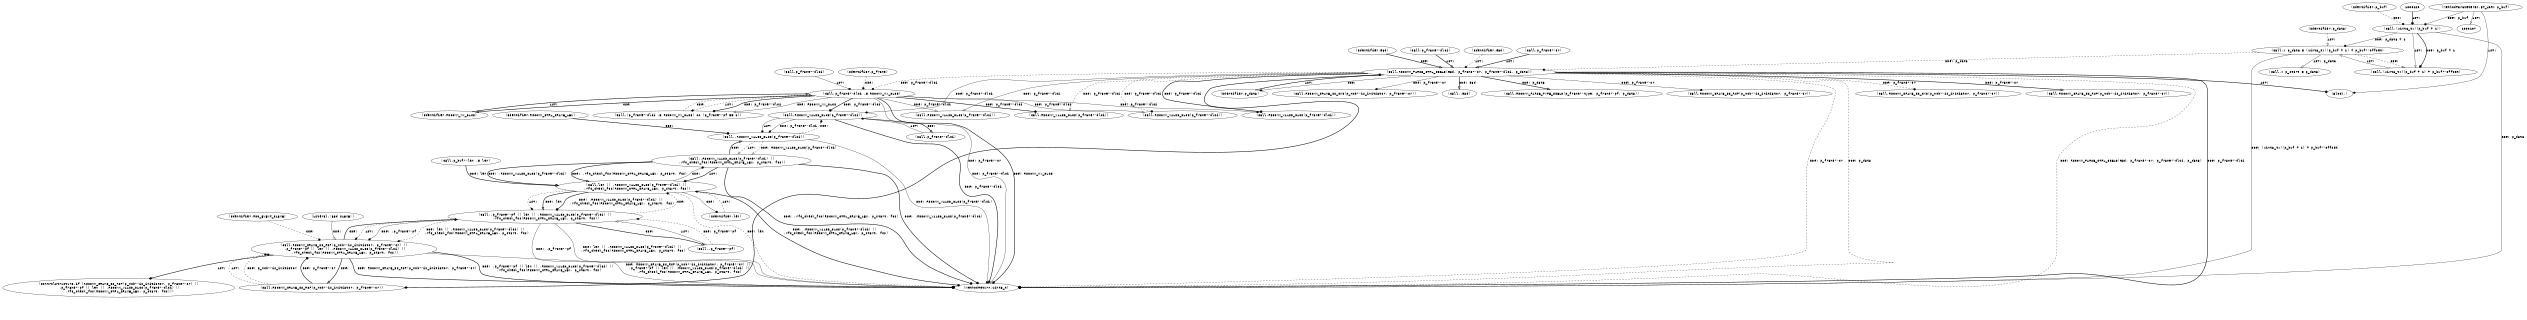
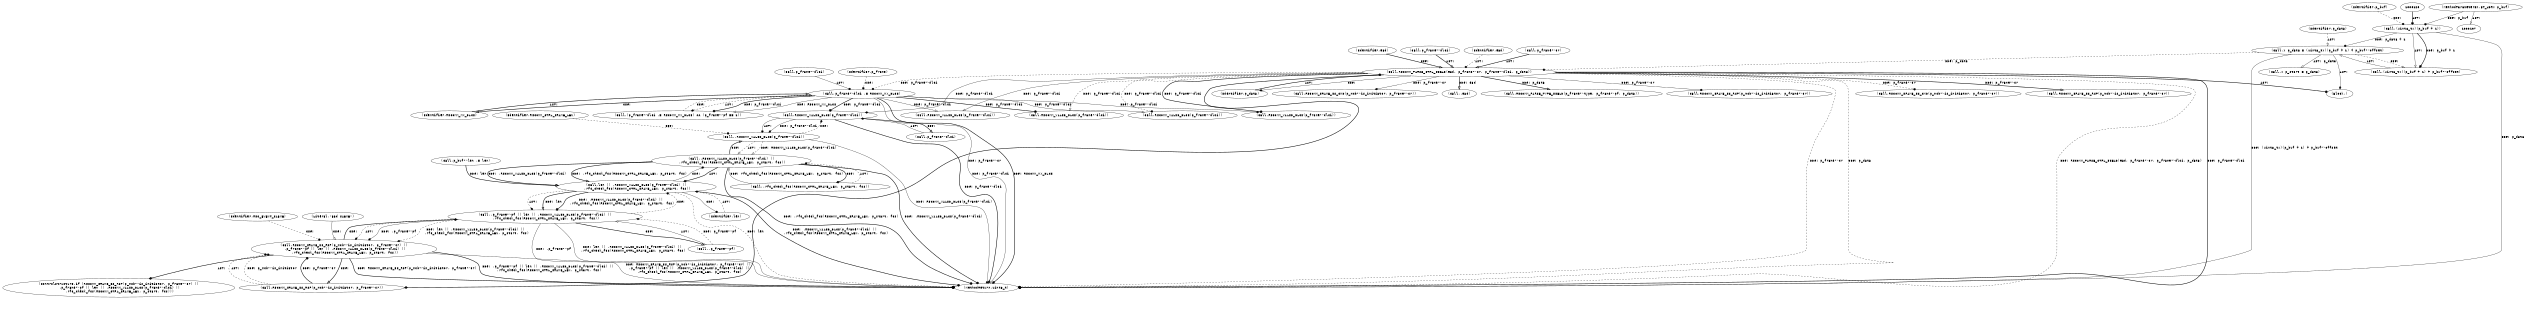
(2452, 84) -> (2339, 70)
(650, 126) -> (650, 126)
none -> (810, 187)
